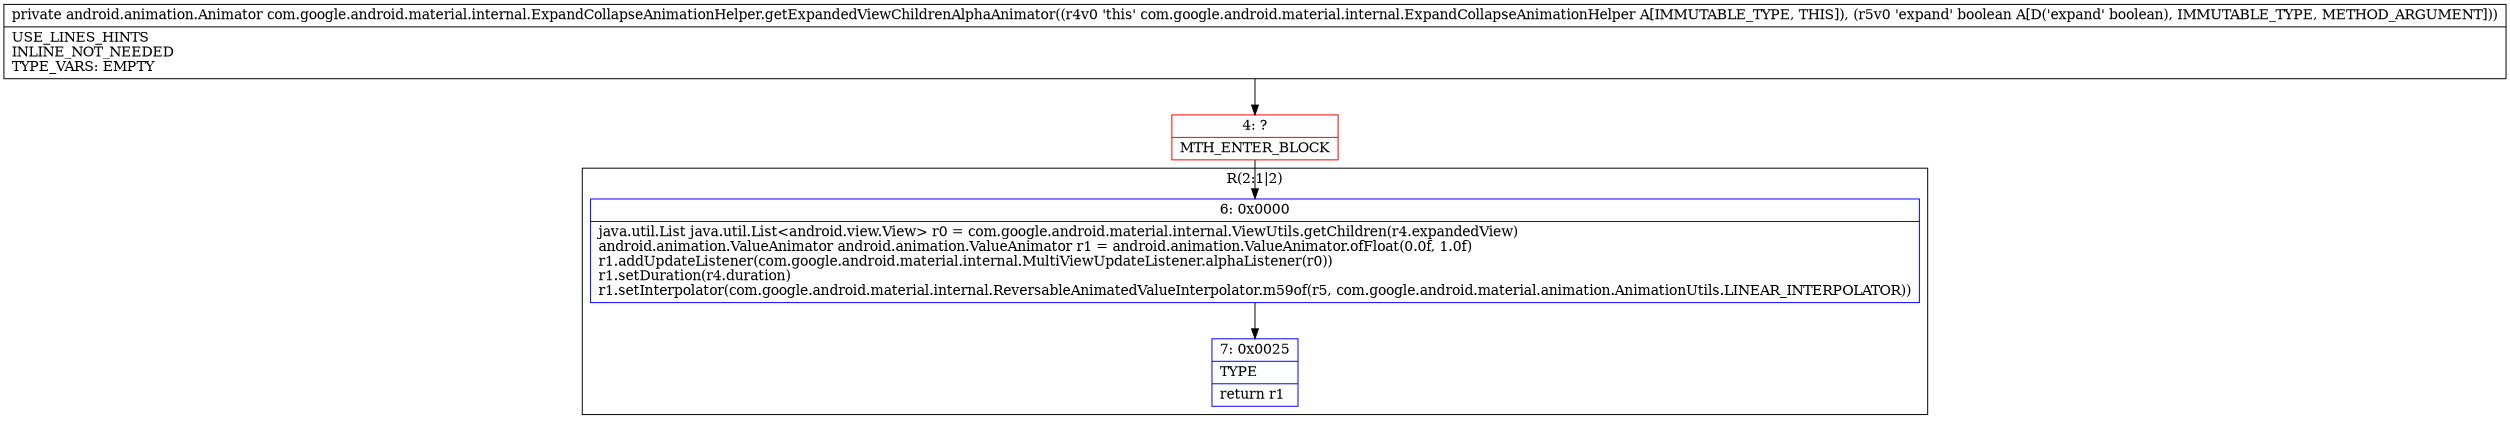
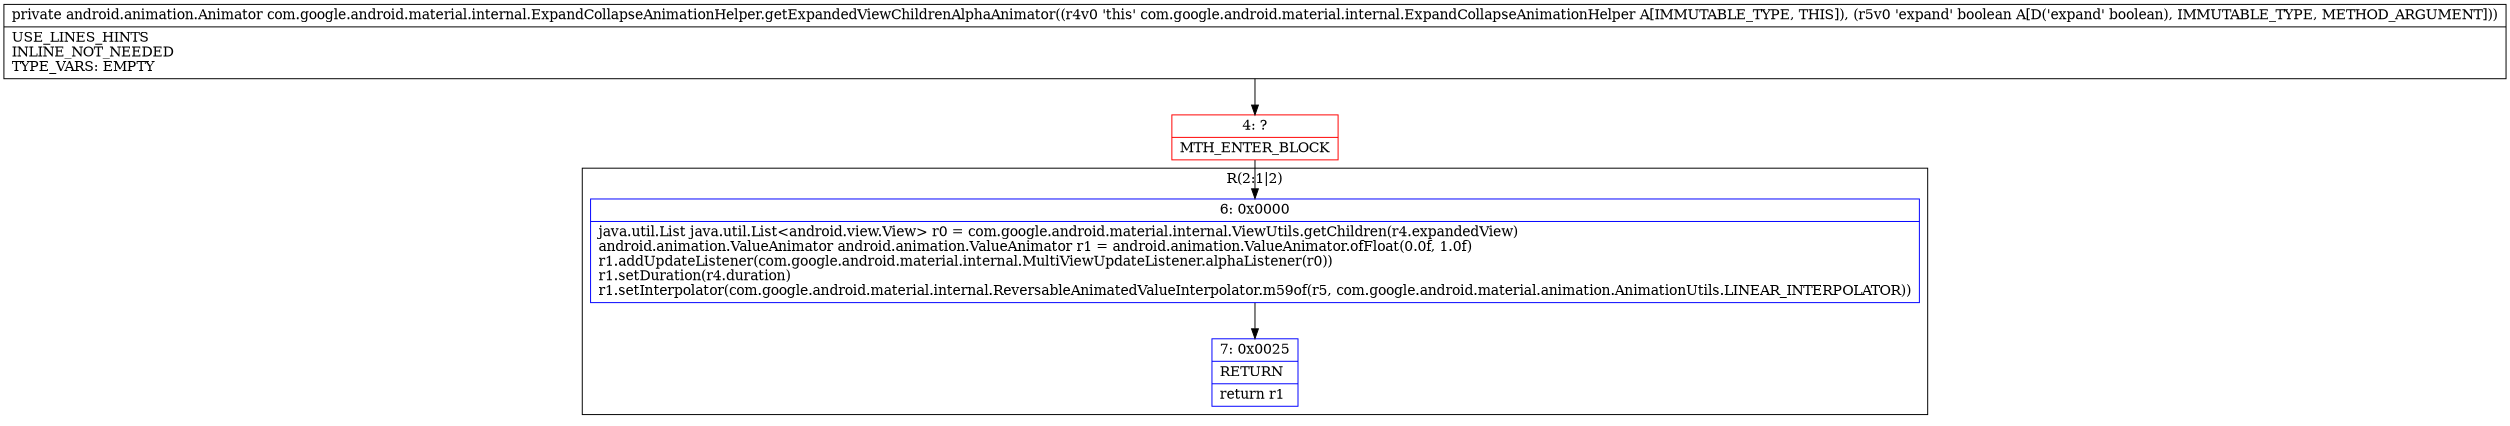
(1239, 372) -> (1252, 372)
